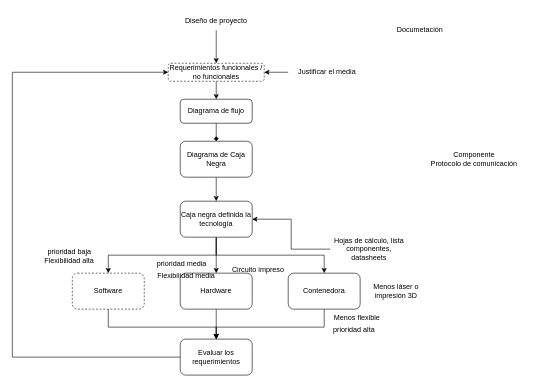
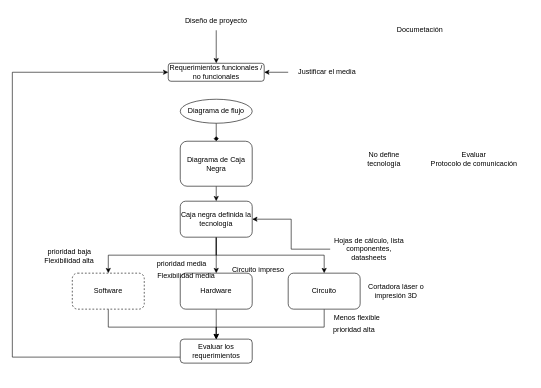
(216, 72) -> (216, 72)
(216, 93) -> none
(216, 111) -> (216, 111)
(216, 159) -> (216, 164)
none -> (384, 159)
(474, 159) -> (474, 159)
(324, 291) -> (324, 291)
(396, 291) -> (396, 291)
(216, 357) -> (216, 351)
